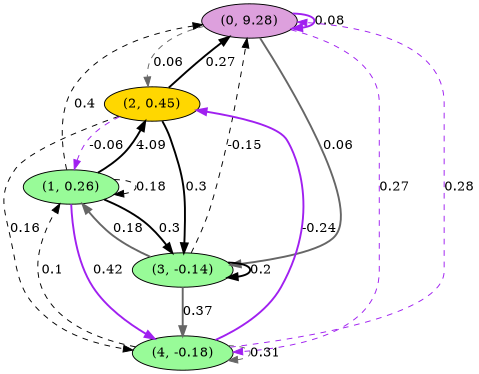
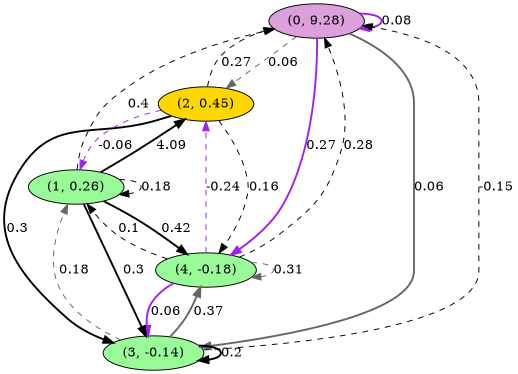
(195, 65) -> (227, 50)
(379, 212) -> (303, 154)
(303, 213) -> (206, 192)
(444, 218) -> (333, 172)
(117, 238) -> (61, 290)
(89, 281) -> (143, 223)
none -> (153, 301)
